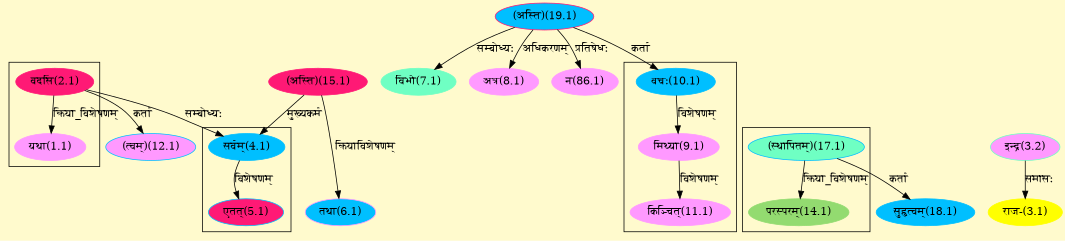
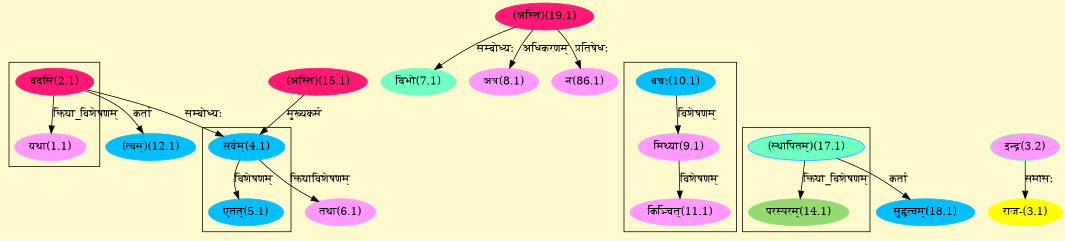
(544, 16) -> (544, 16)
(613, 45) -> none
(331, 143) -> (284, 181)
(151, 147) -> (151, 147)
(246, 212) -> (246, 212)
(340, 212) -> (340, 212)
